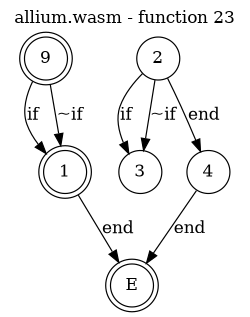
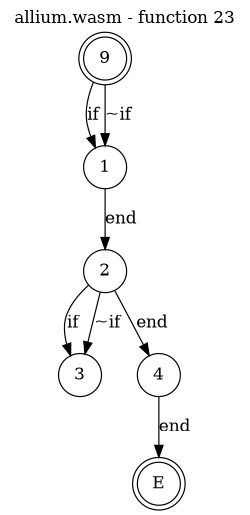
(65, 172) -> (105, 167)
(95, 223) -> (105, 213)
